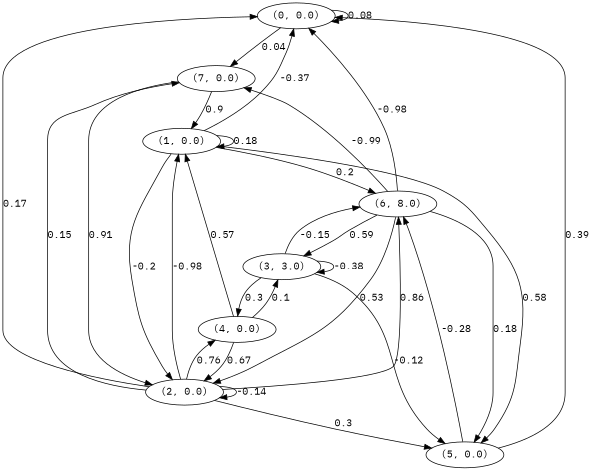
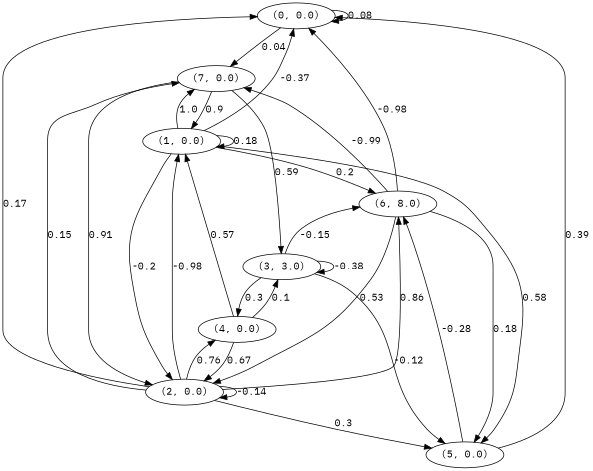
none -> (178, 109)
(344, 234) -> (274, 166)
